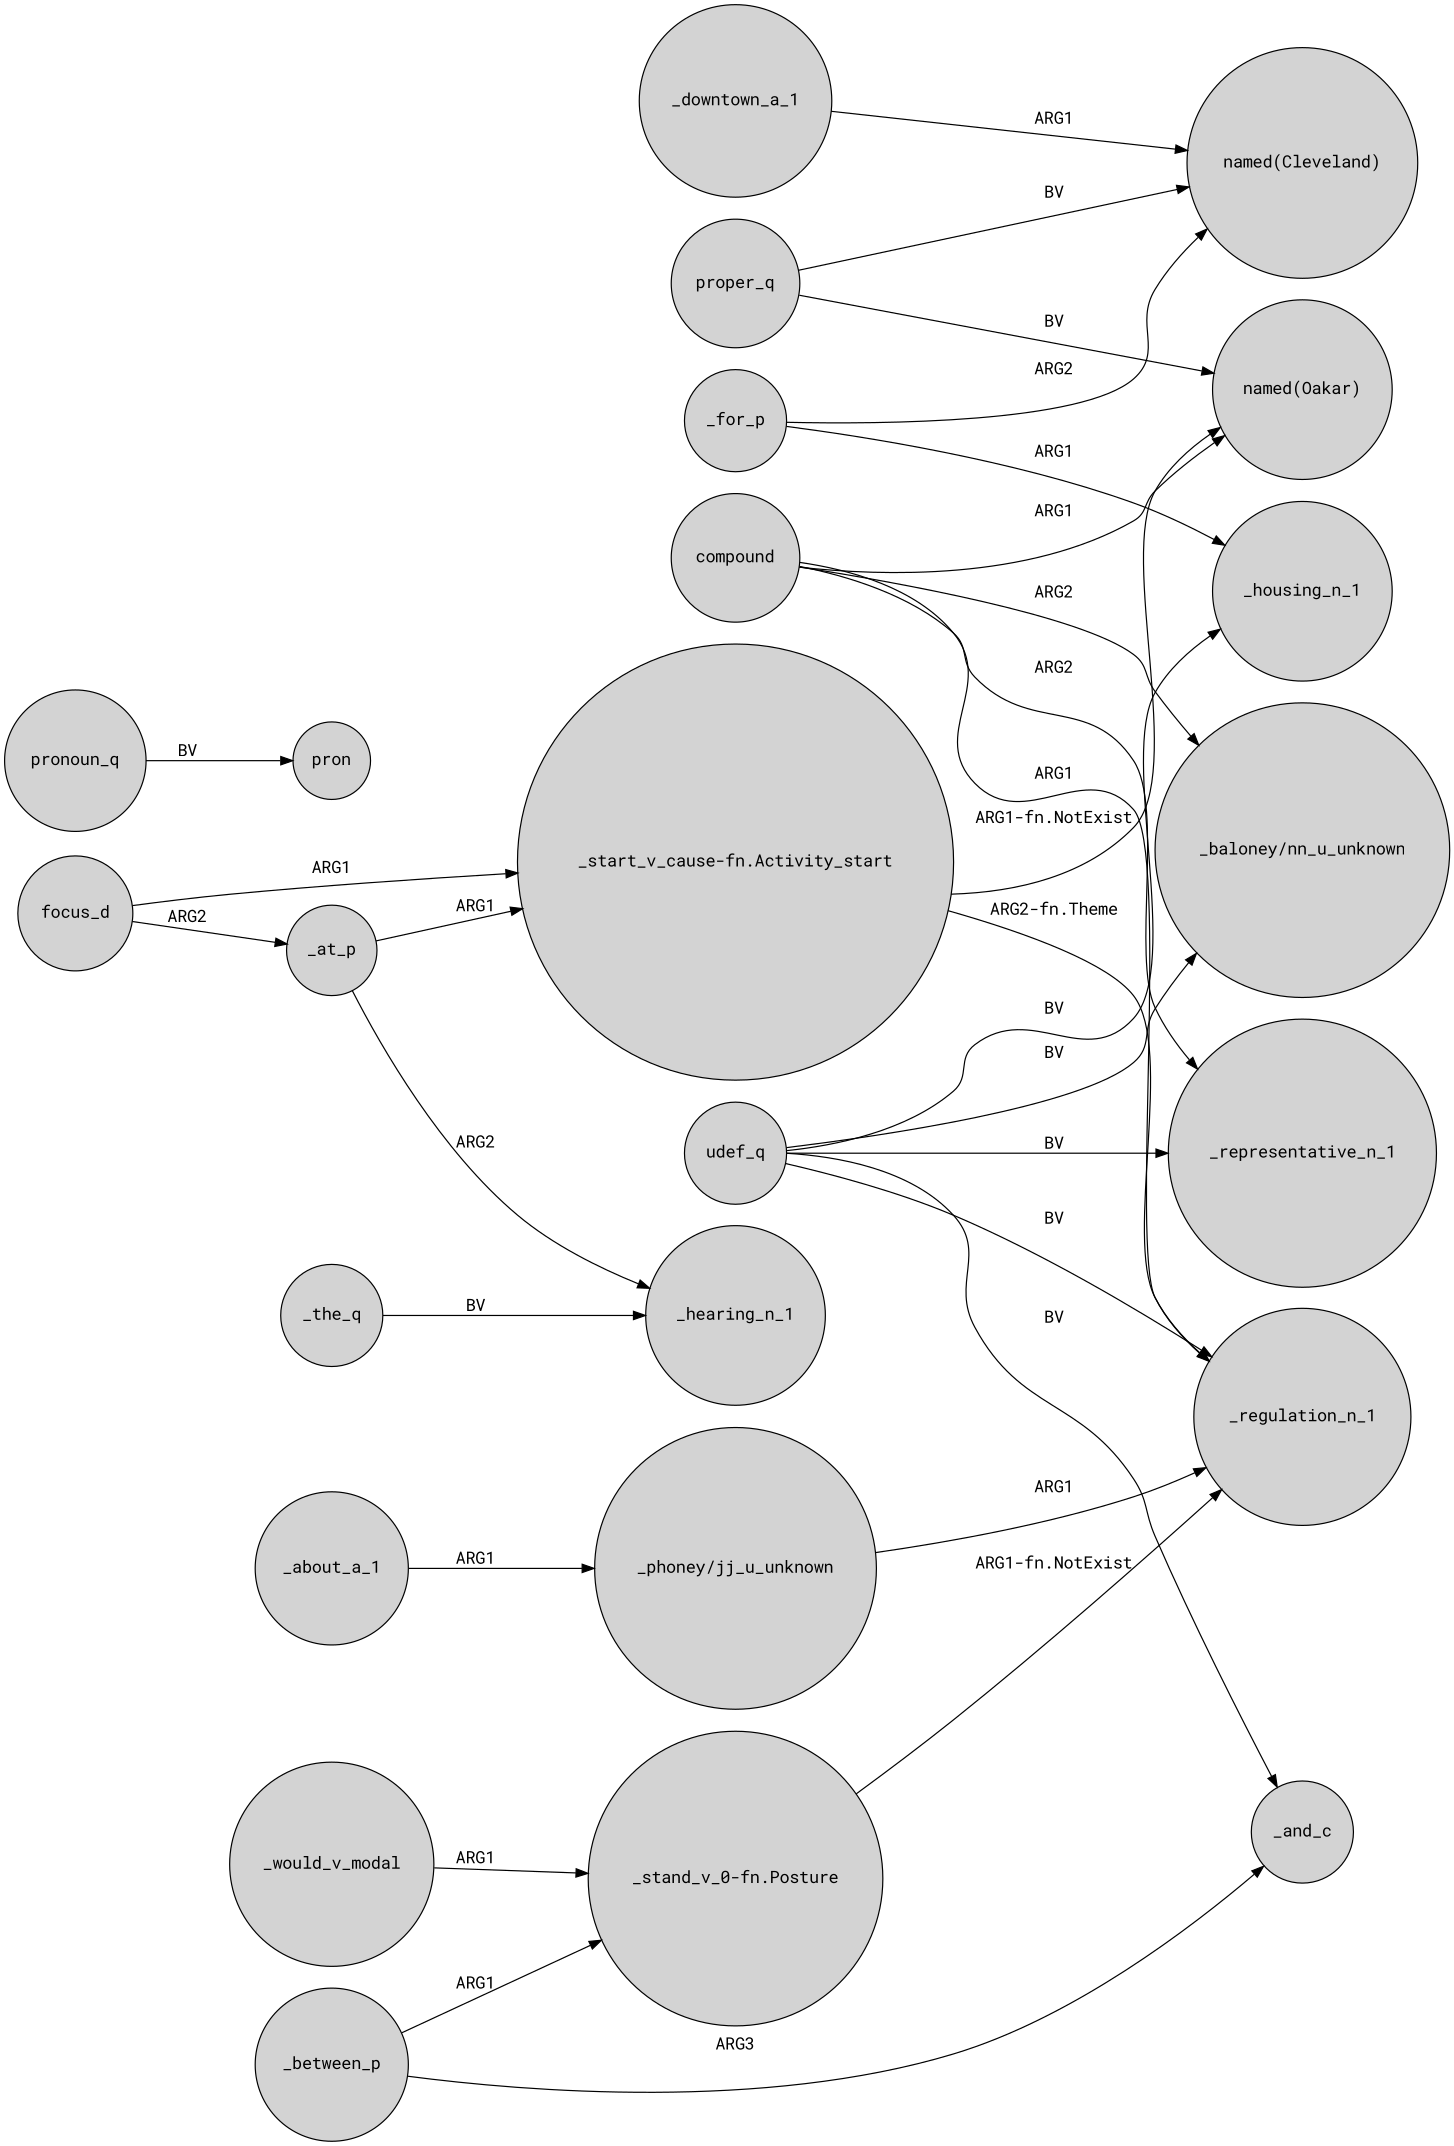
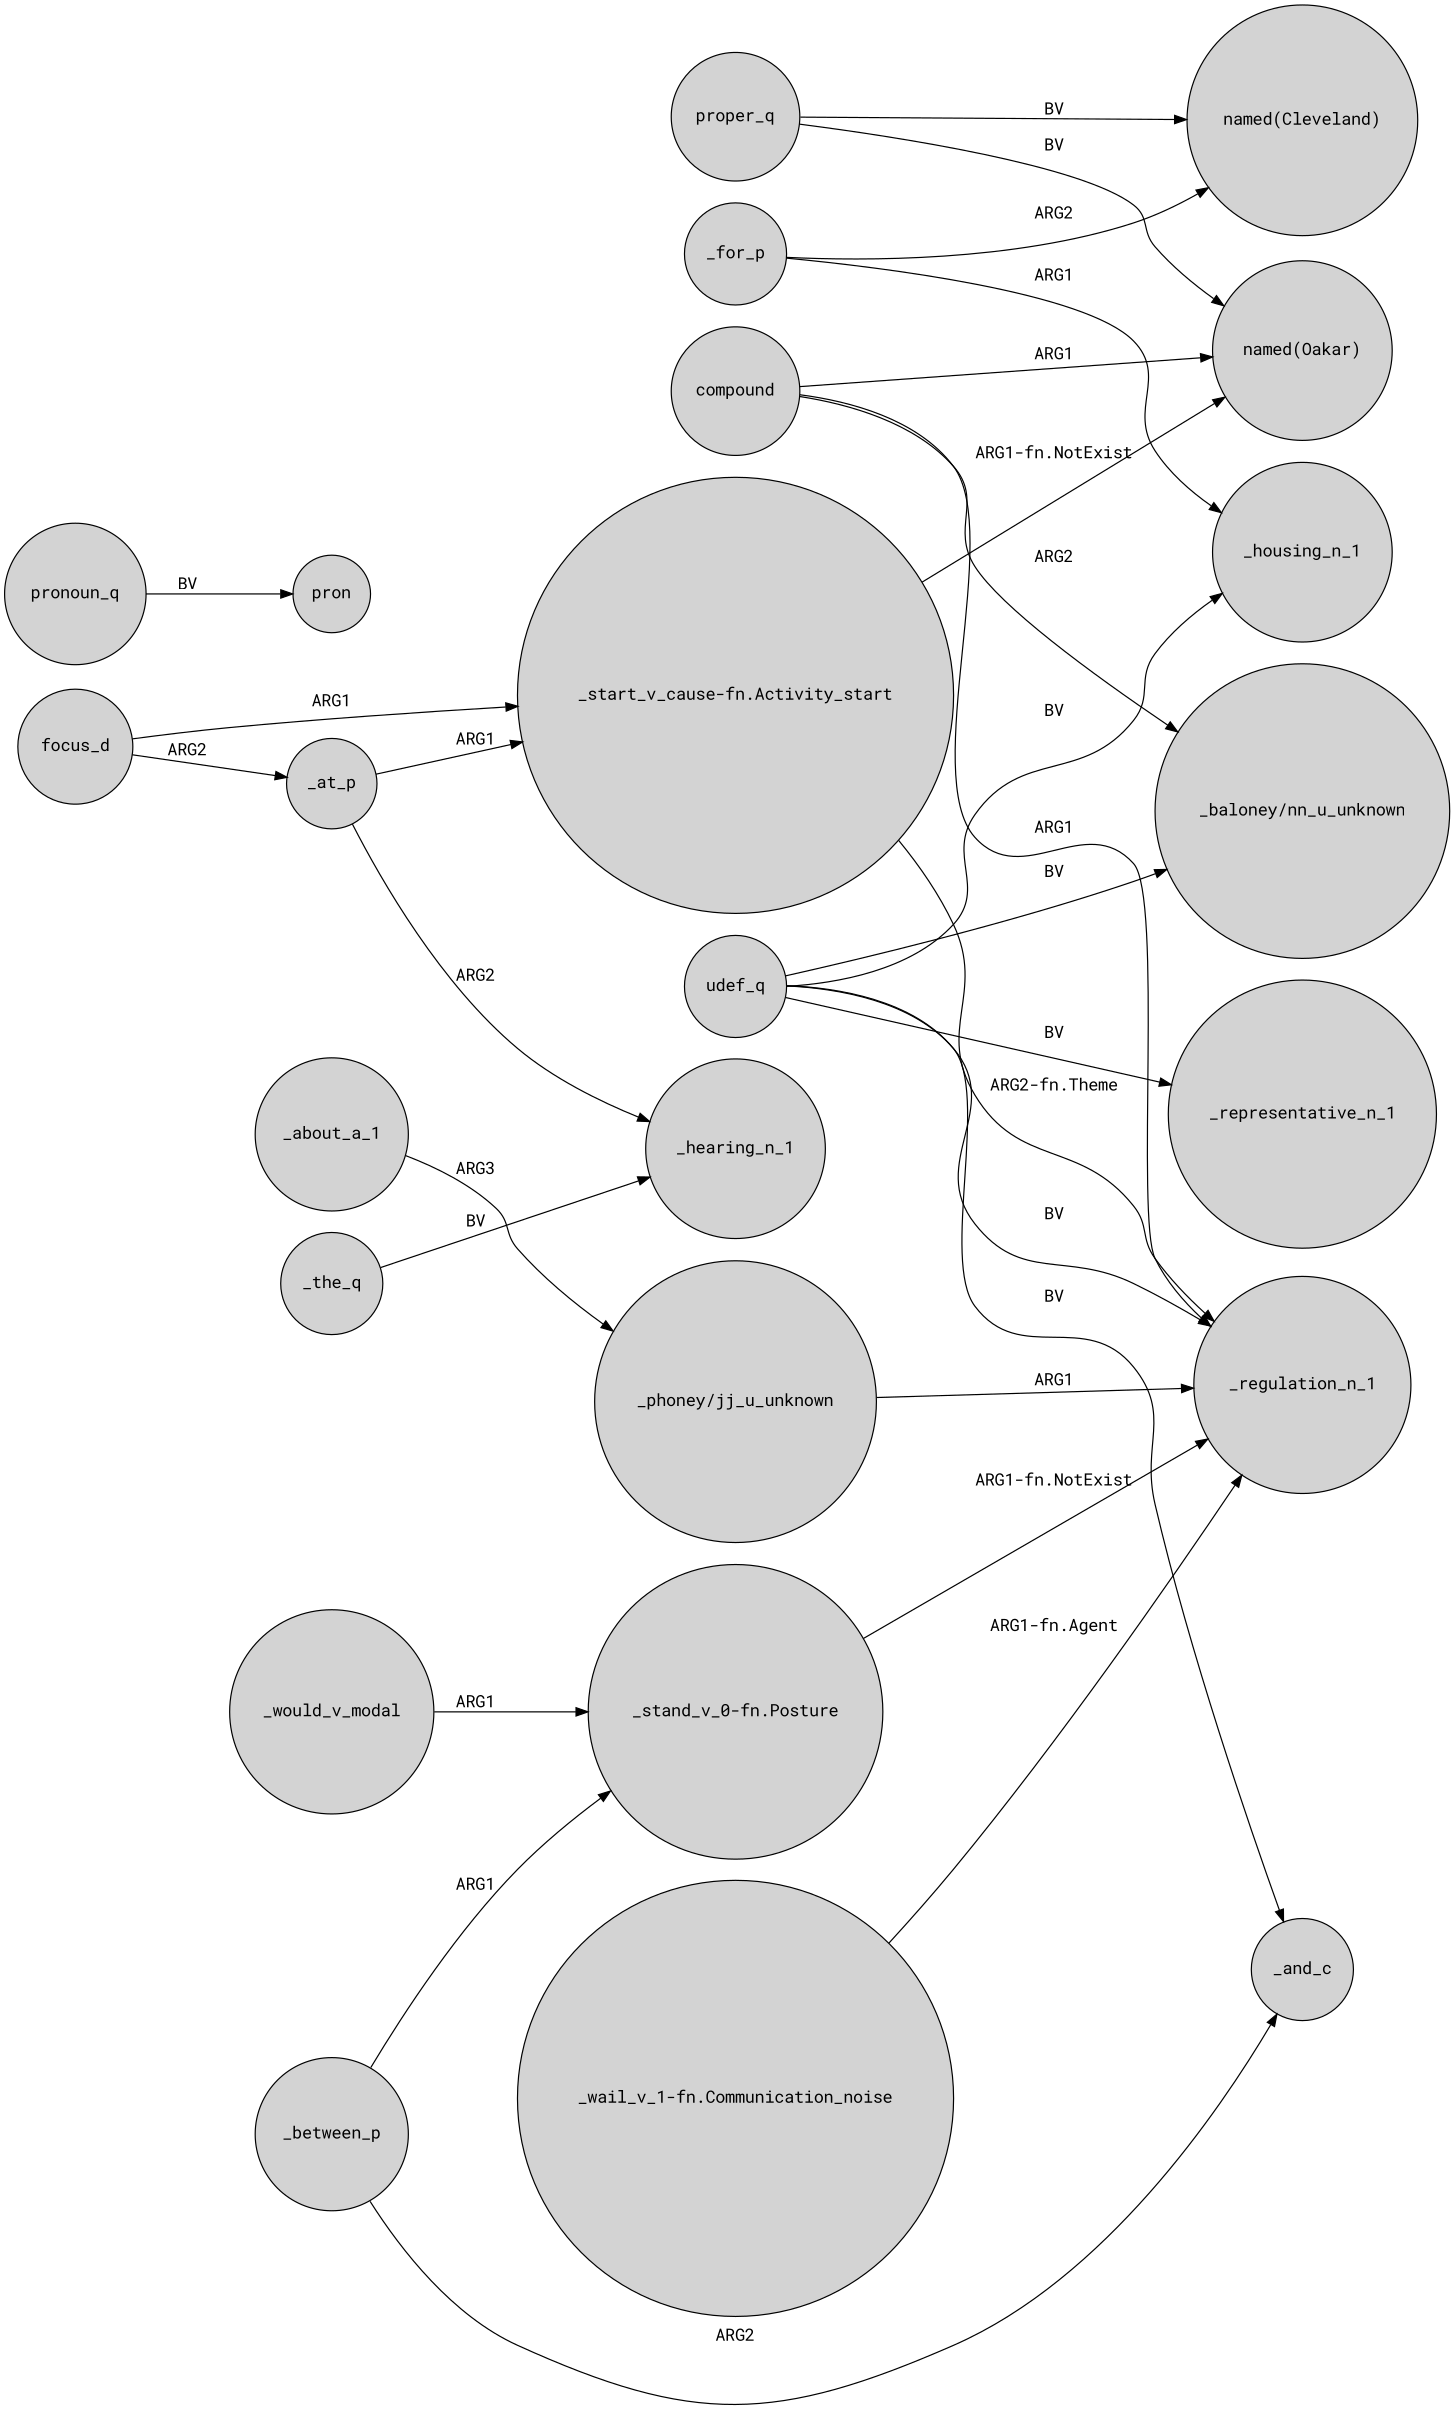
(736, 101) -> none
(1101, 730) -> none
(476, 1559) -> (476, 1170)
(736, 2045) -> (736, 2336)
none -> (736, 2098)
